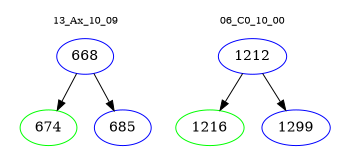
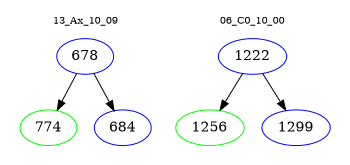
(85, 56) -> (85, 56)
(253, 56) -> (253, 56)
(49, 128) -> (49, 128)
(123, 128) -> (123, 128)
(210, 128) -> (210, 128)
